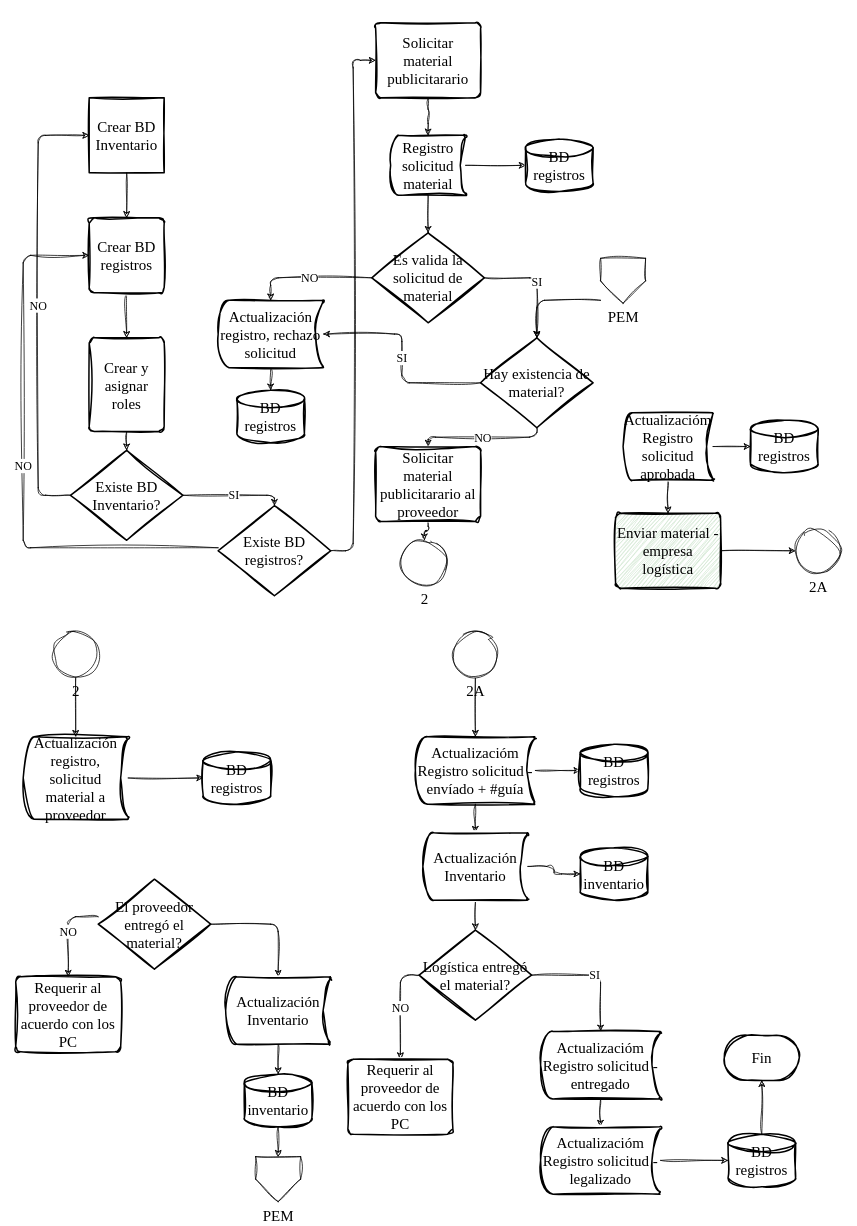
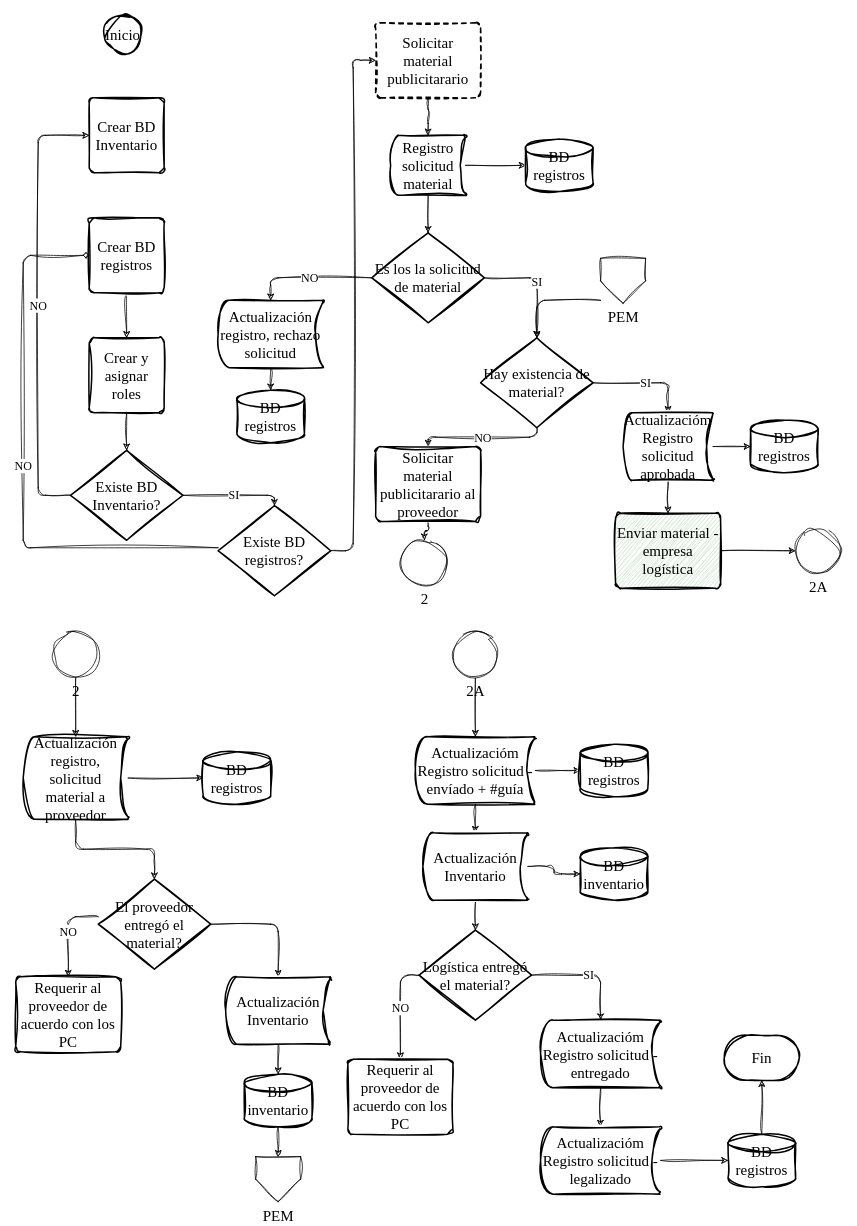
none -> (123, 34)
(428, 60) -> (428, 60)
(126, 135) -> (126, 135)
(126, 193) -> none
(82, 255) -> (82, 255)
(428, 278) -> (428, 278)
(402, 360) -> (640, 383)
(126, 385) -> (126, 375)
none -> (113, 849)
(600, 1065) -> (600, 1054)
